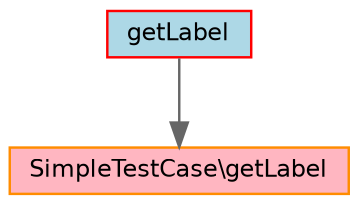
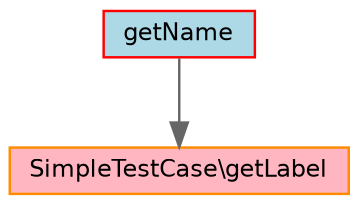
(179, 34) -> (179, 34)
